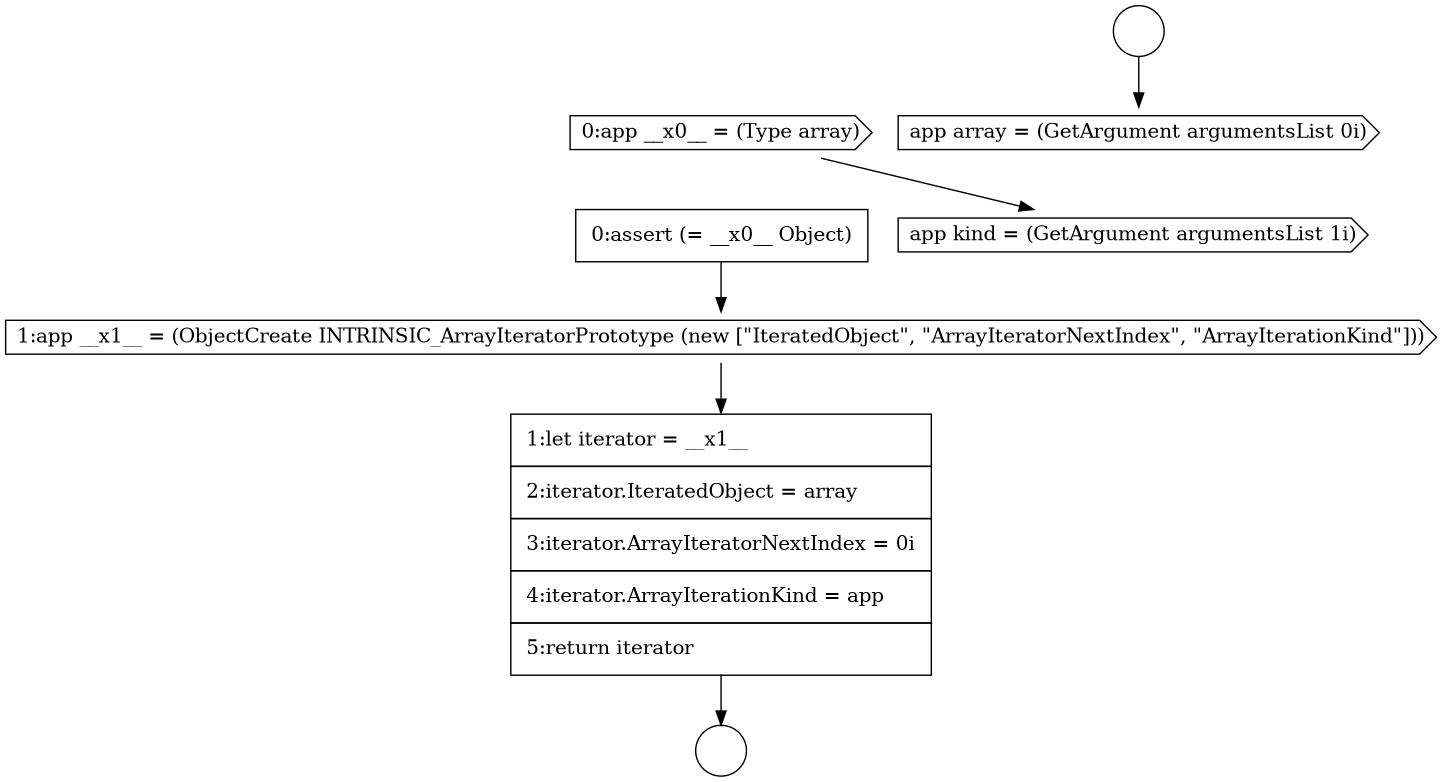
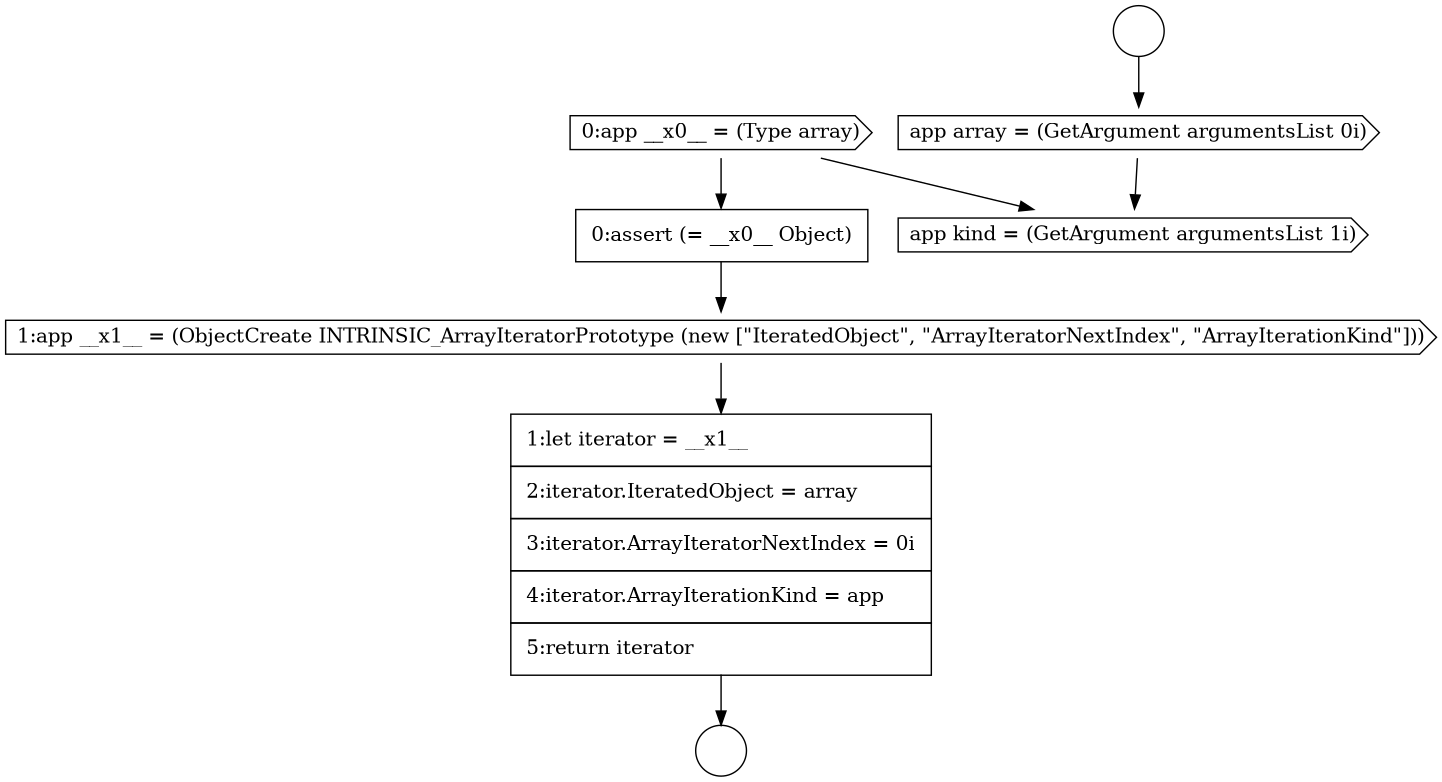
none -> (721, 176)
none -> (1136, 176)
